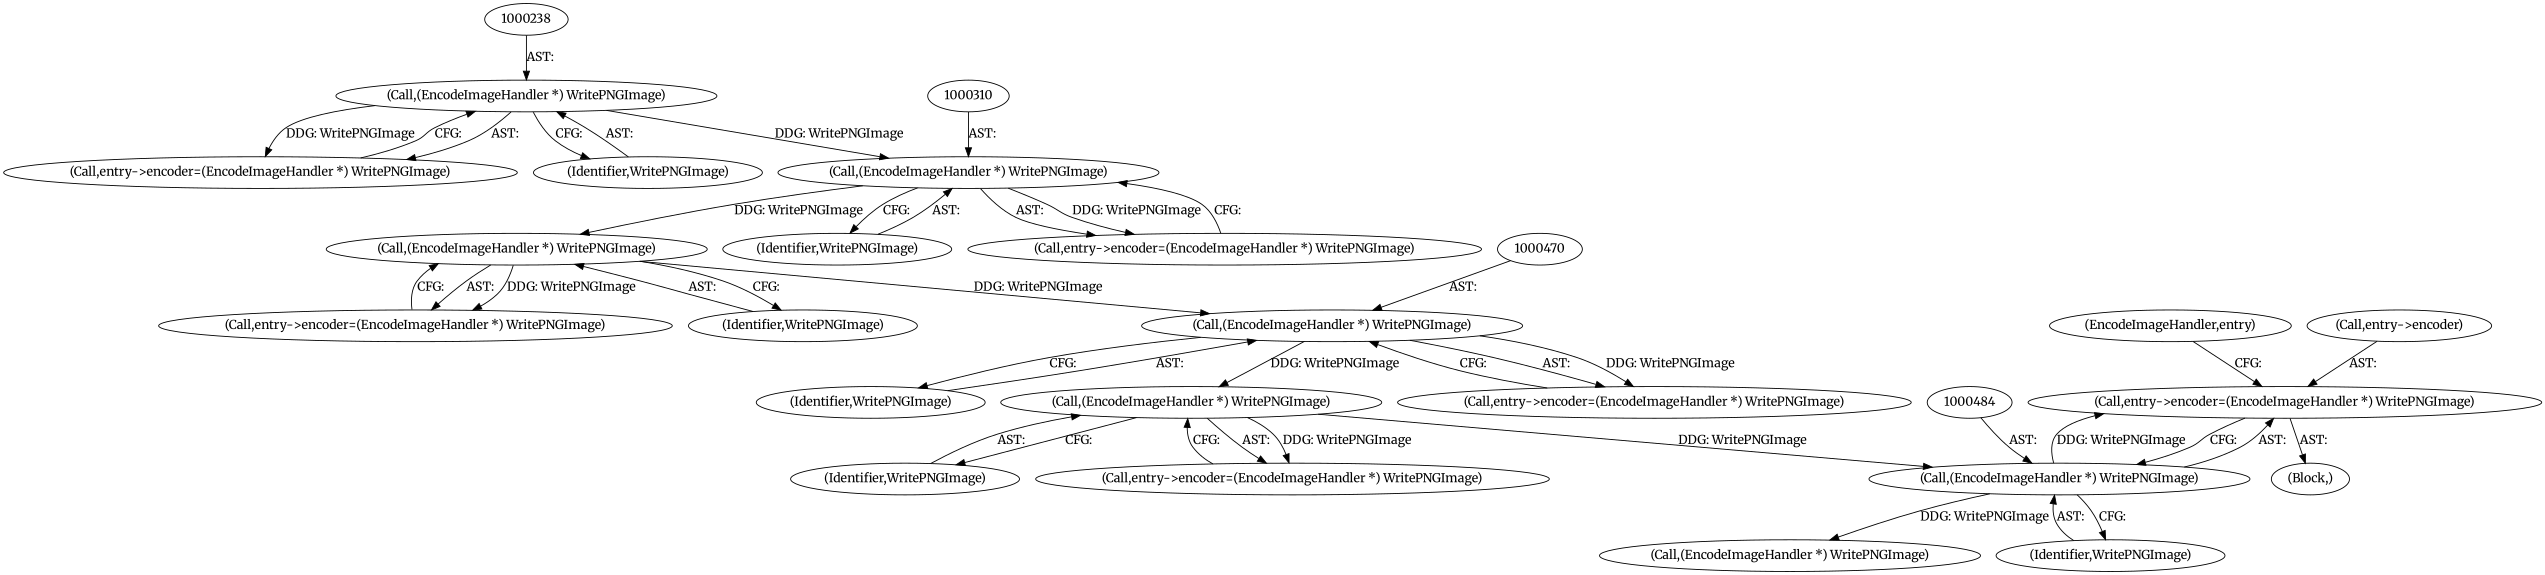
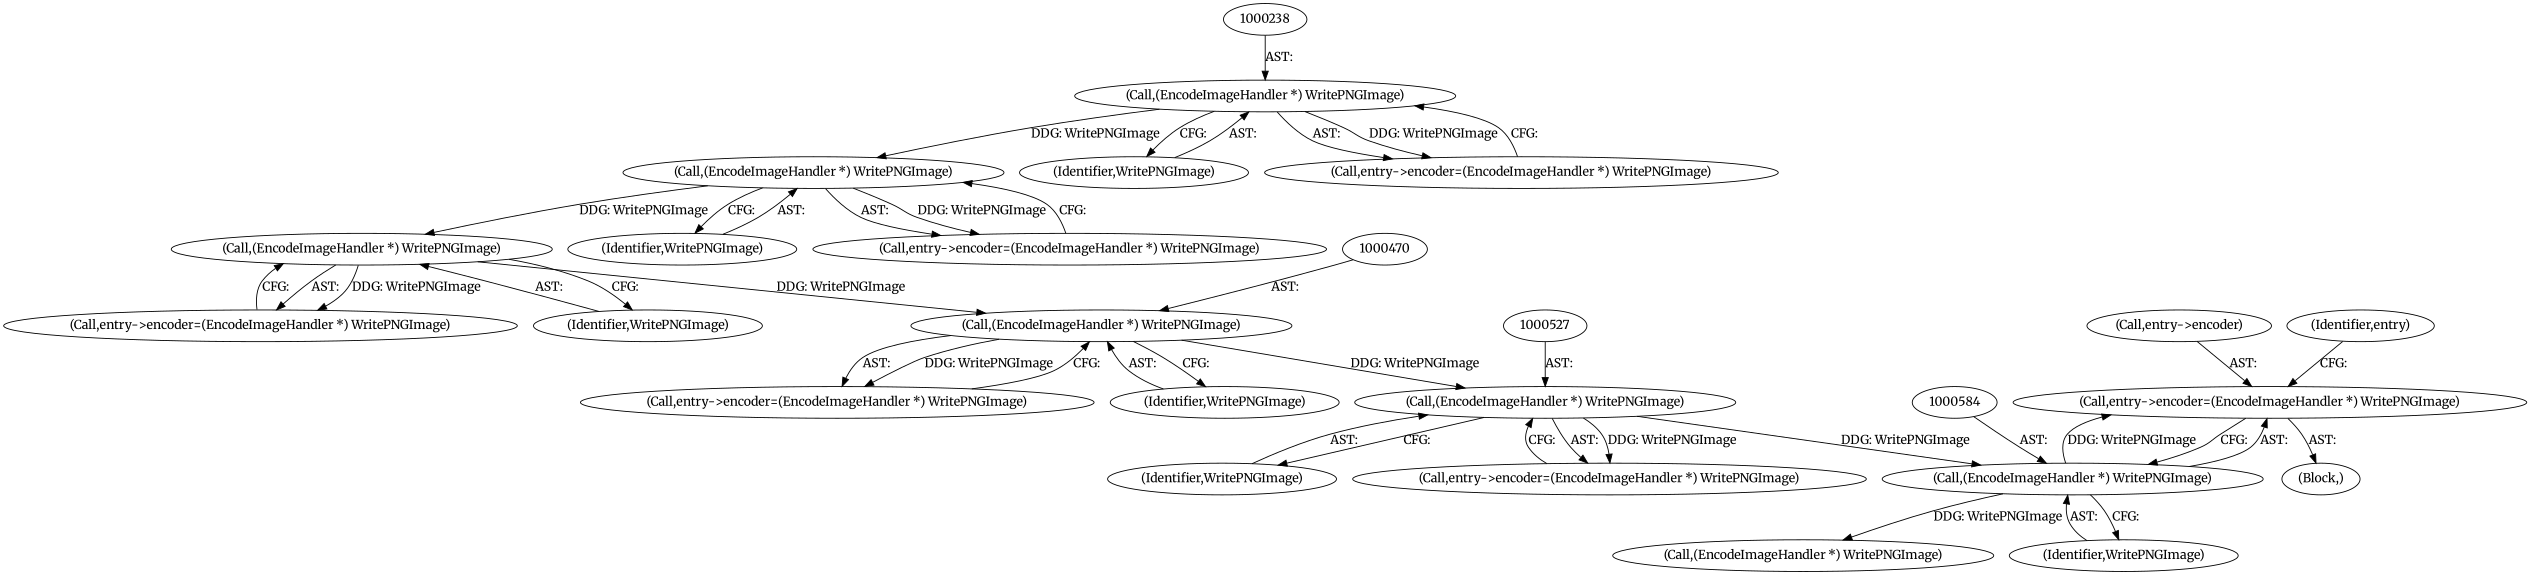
(968, 96) -> none
none -> (1545, 326)
(2170, 326) -> (2361, 326)
(1970, 402) -> (1955, 402)
